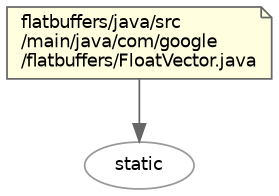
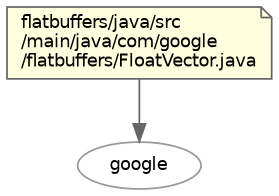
(139, 166) -> (139, 166)
